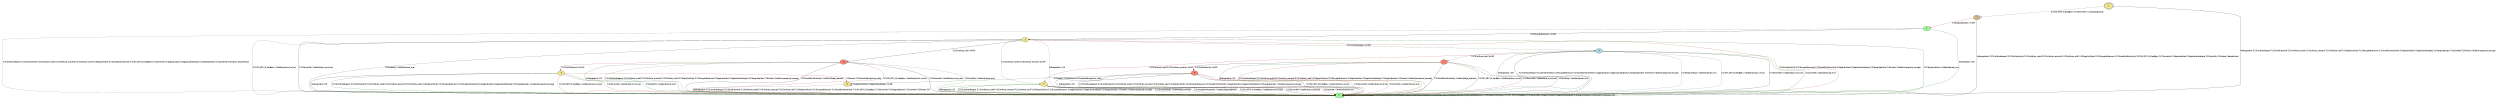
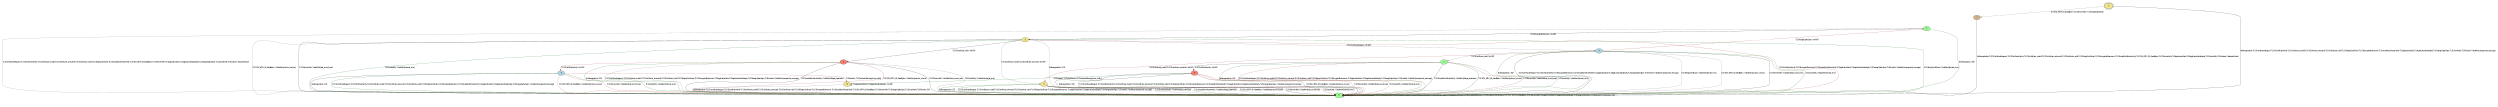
(1952, 22) -> (1762, 40)
(1444, 62) -> (1444, 62)
(561, 73) -> (561, 73)
